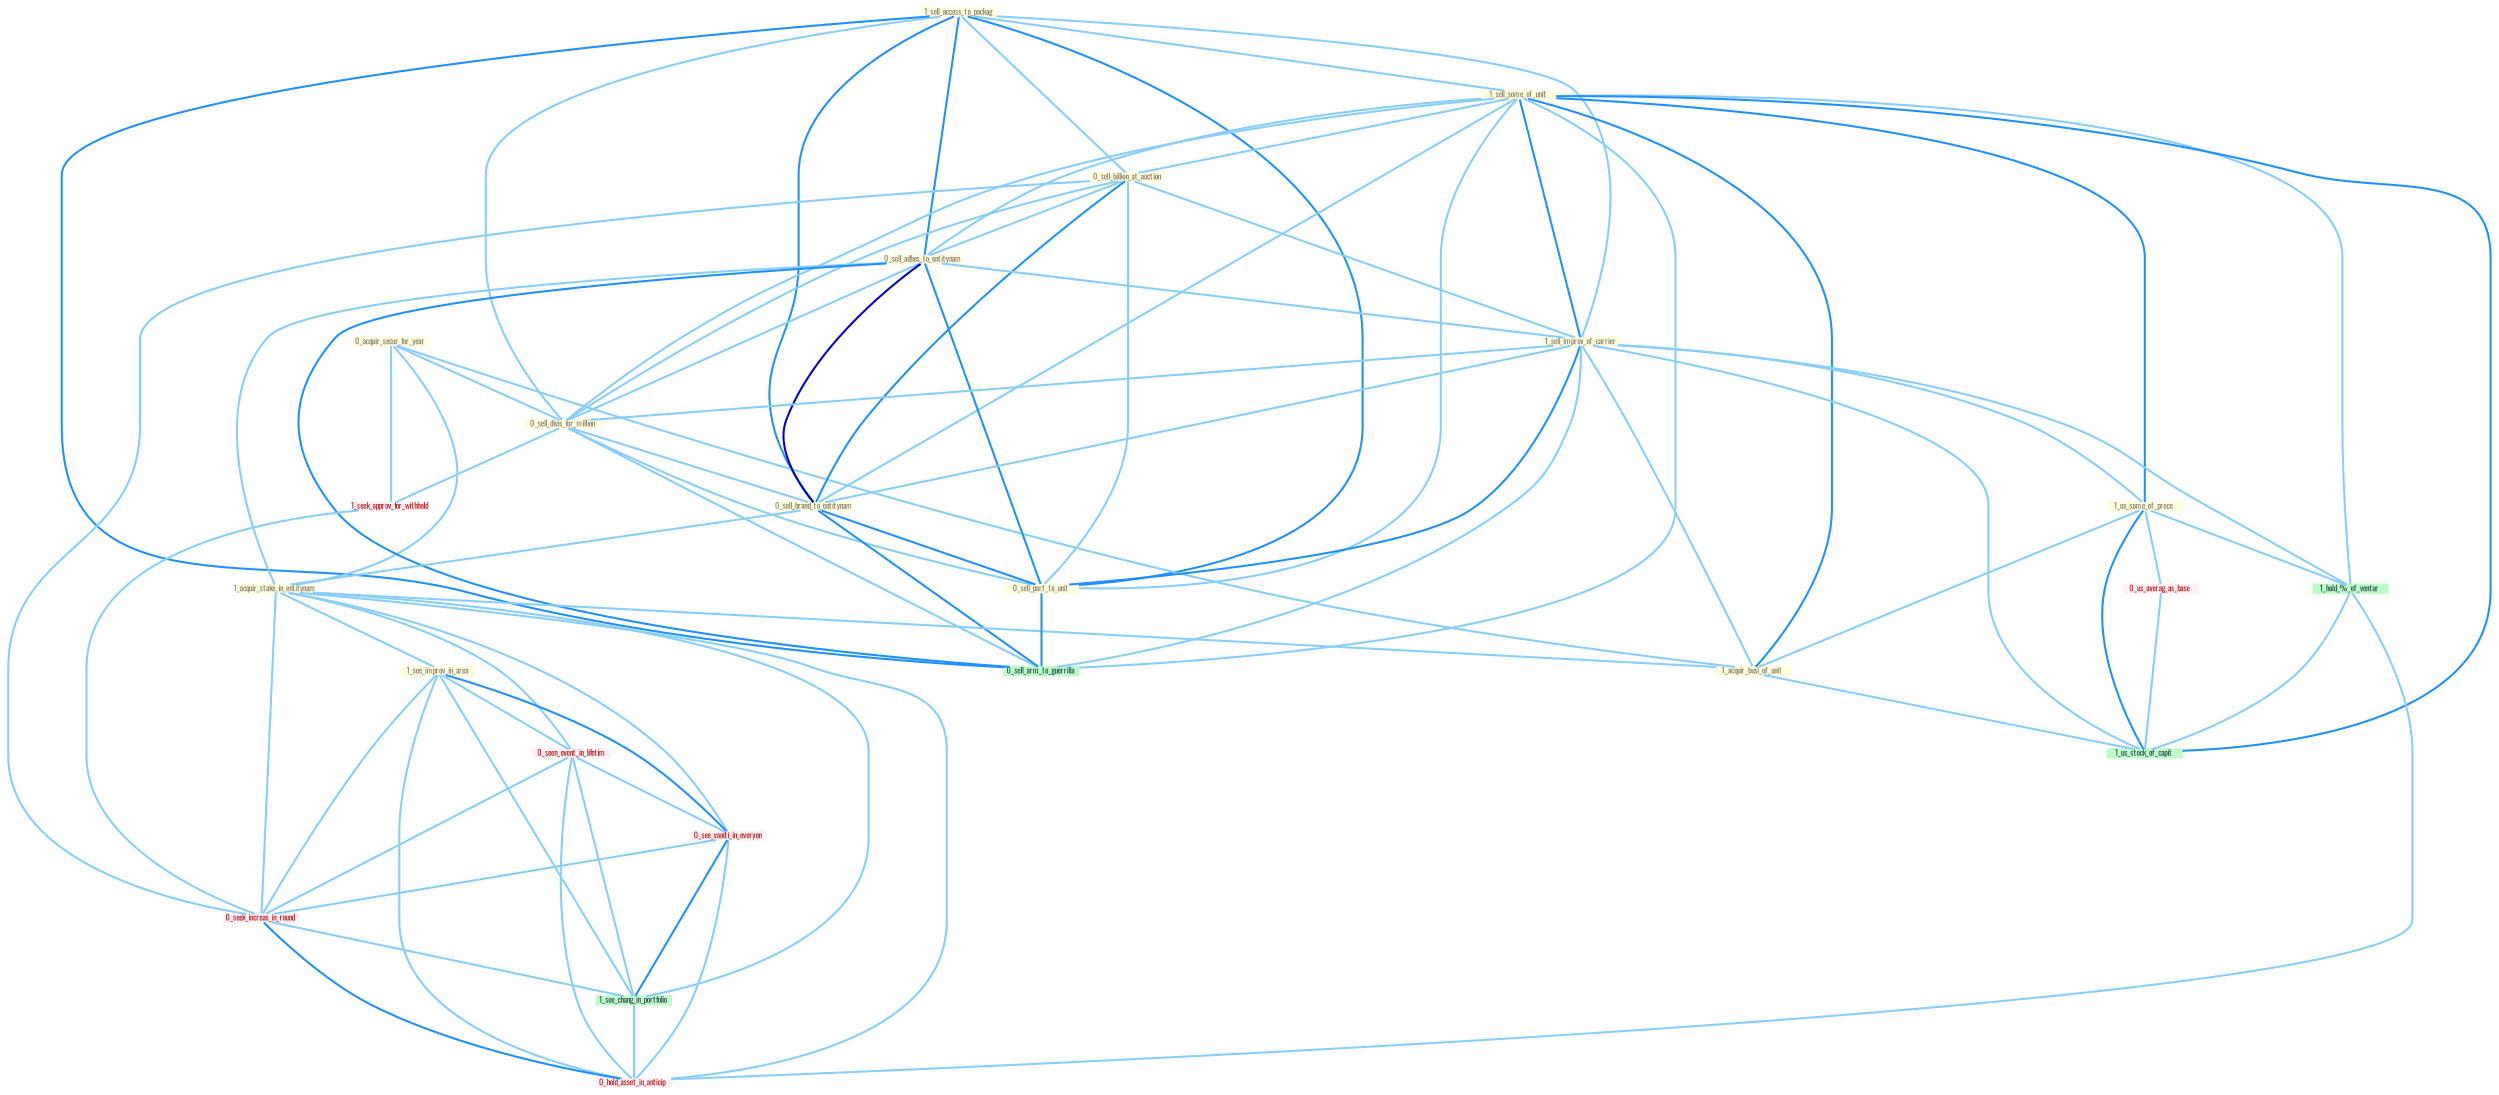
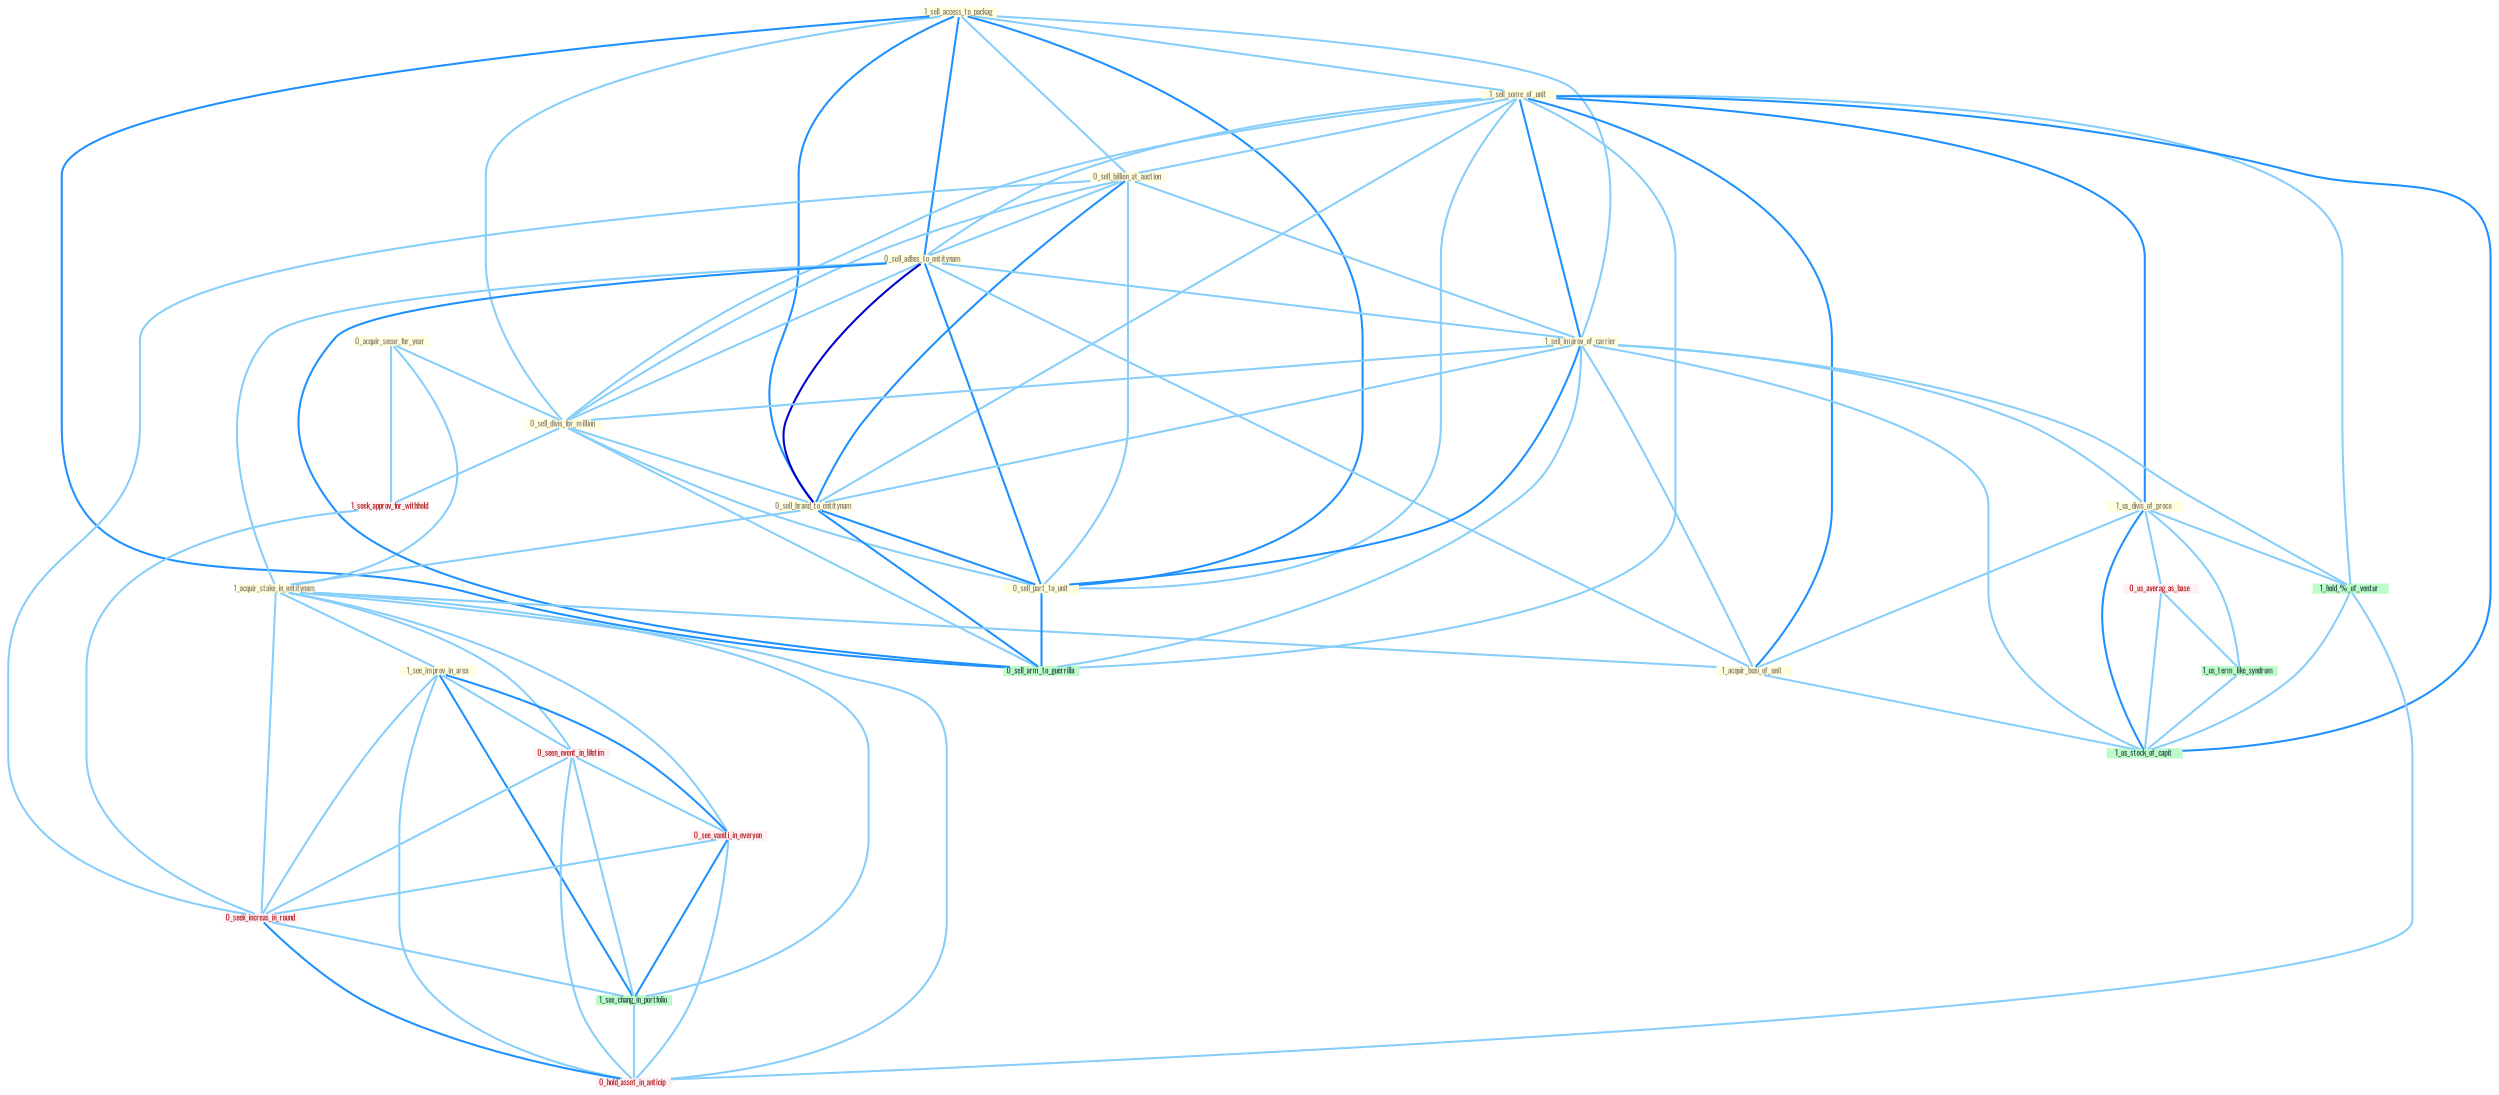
(2145, 506) -> (2145, 506)
(1058, 543) -> (1339, 465)
none -> (2239, 671)
(536, 835) -> (536, 835)
